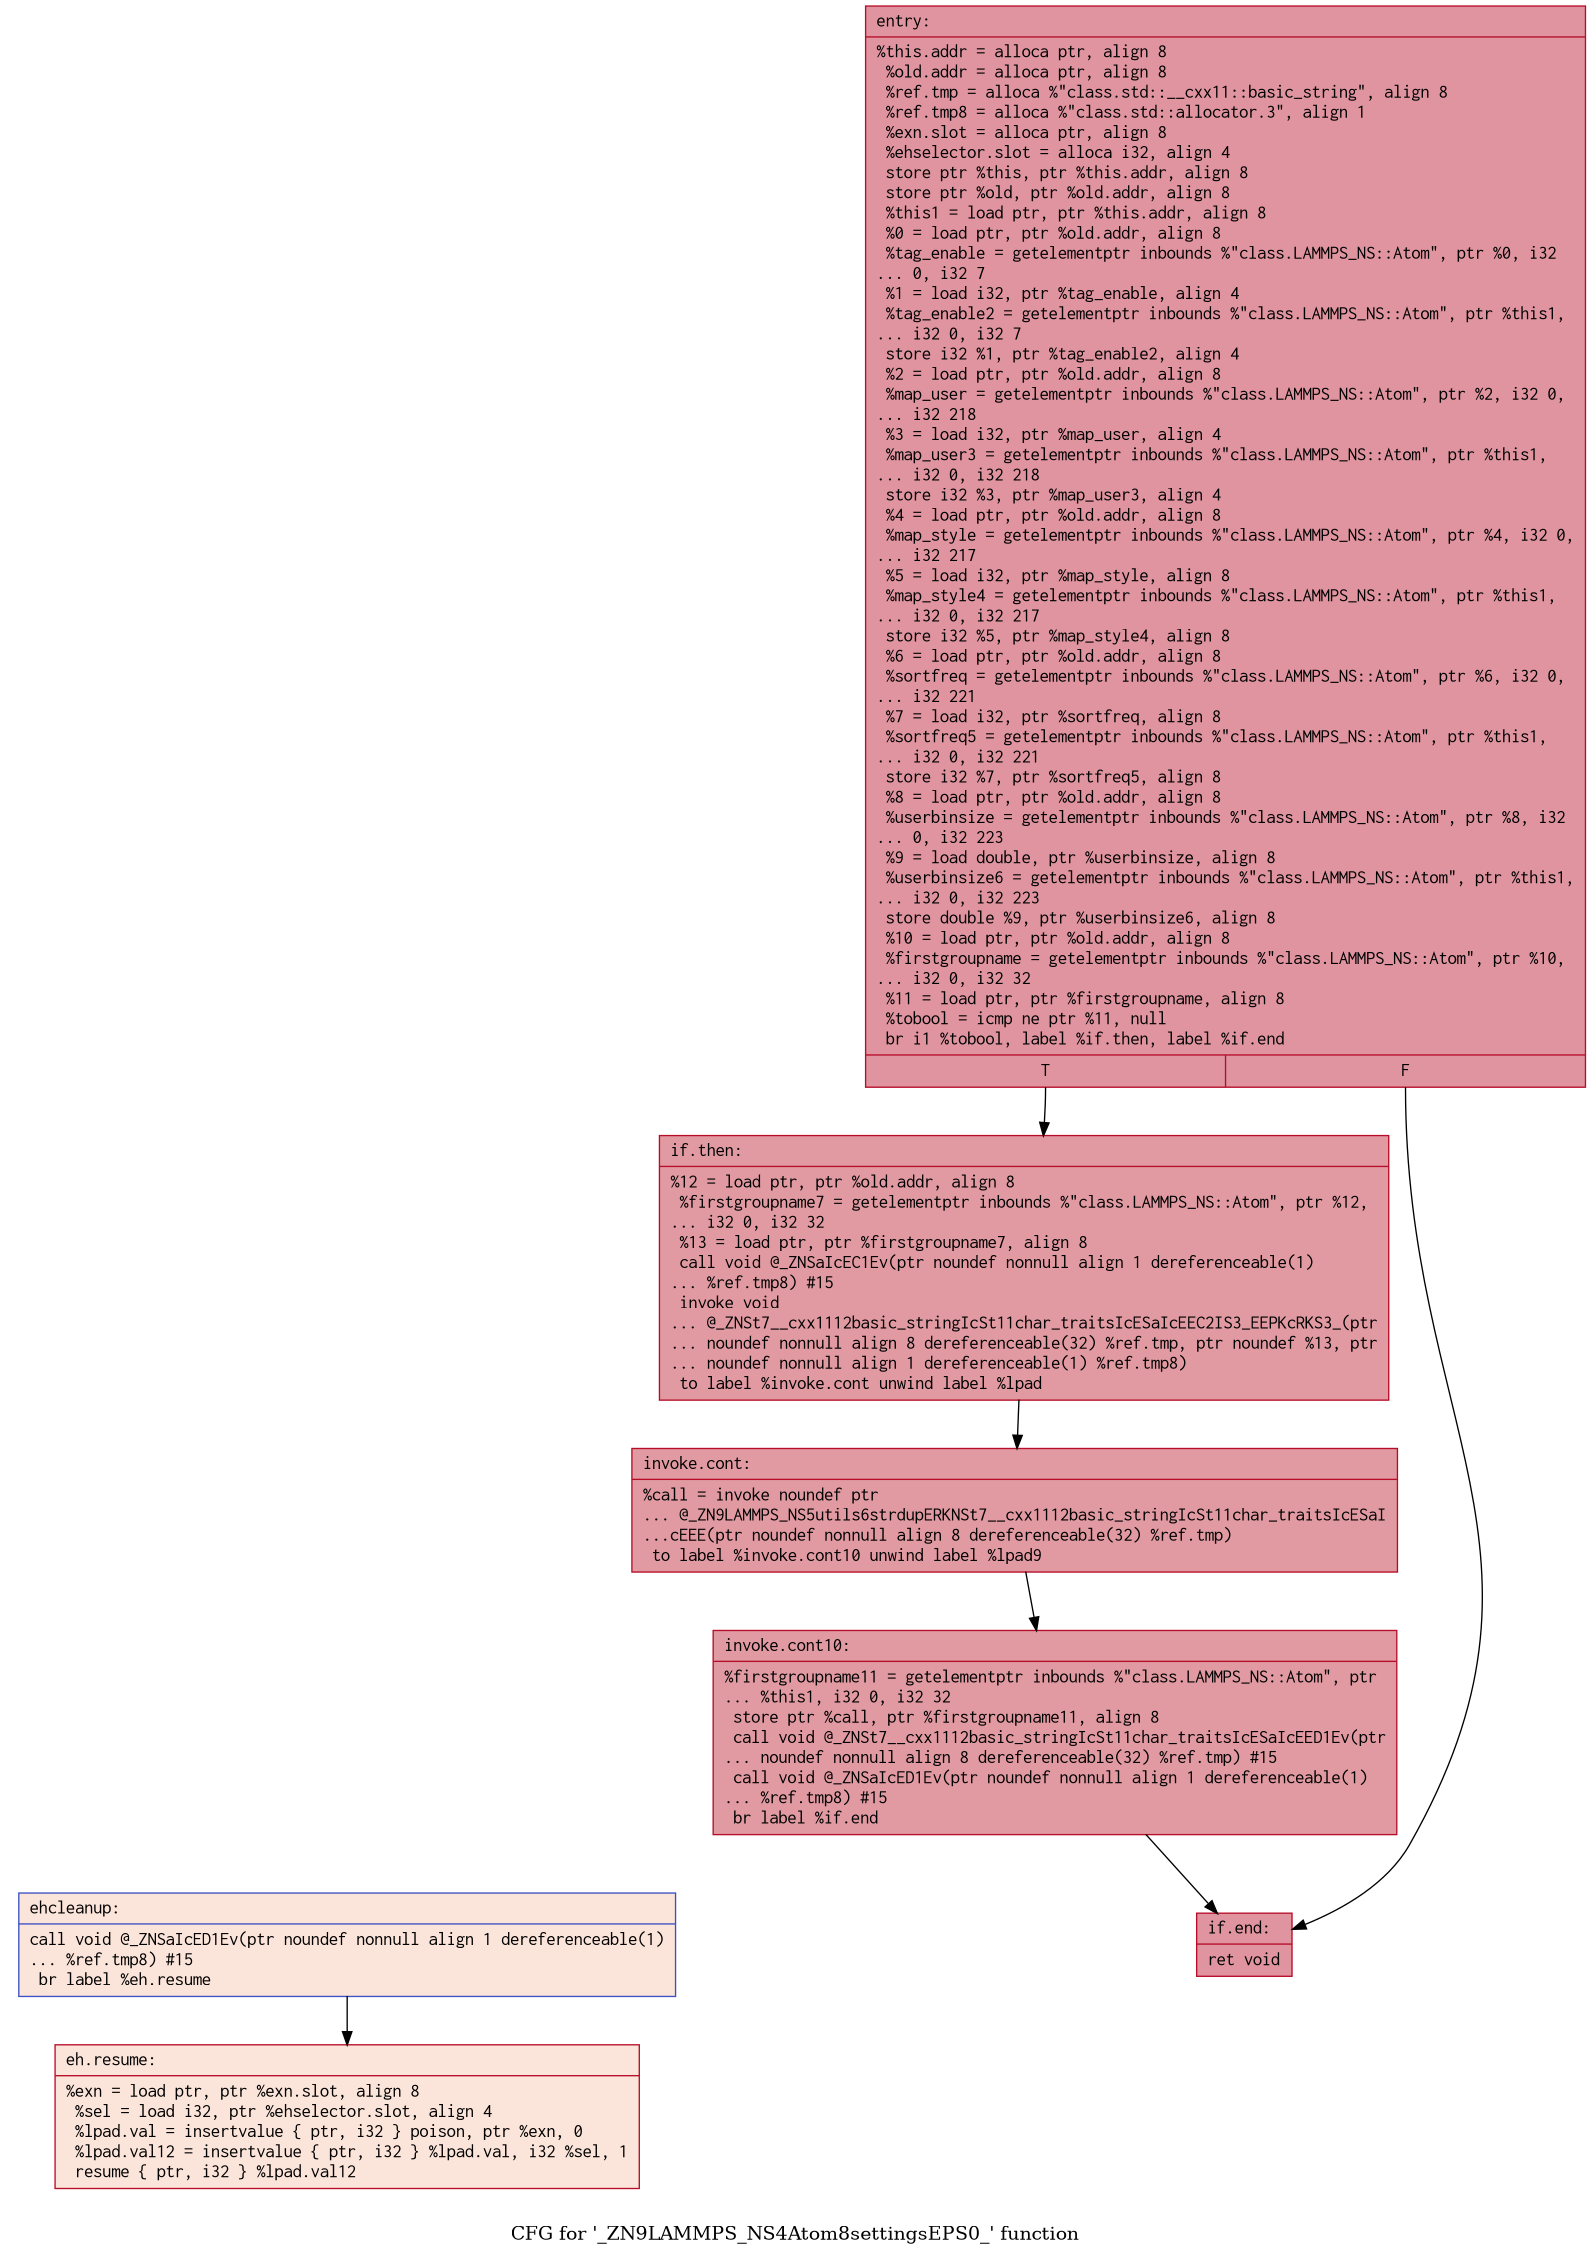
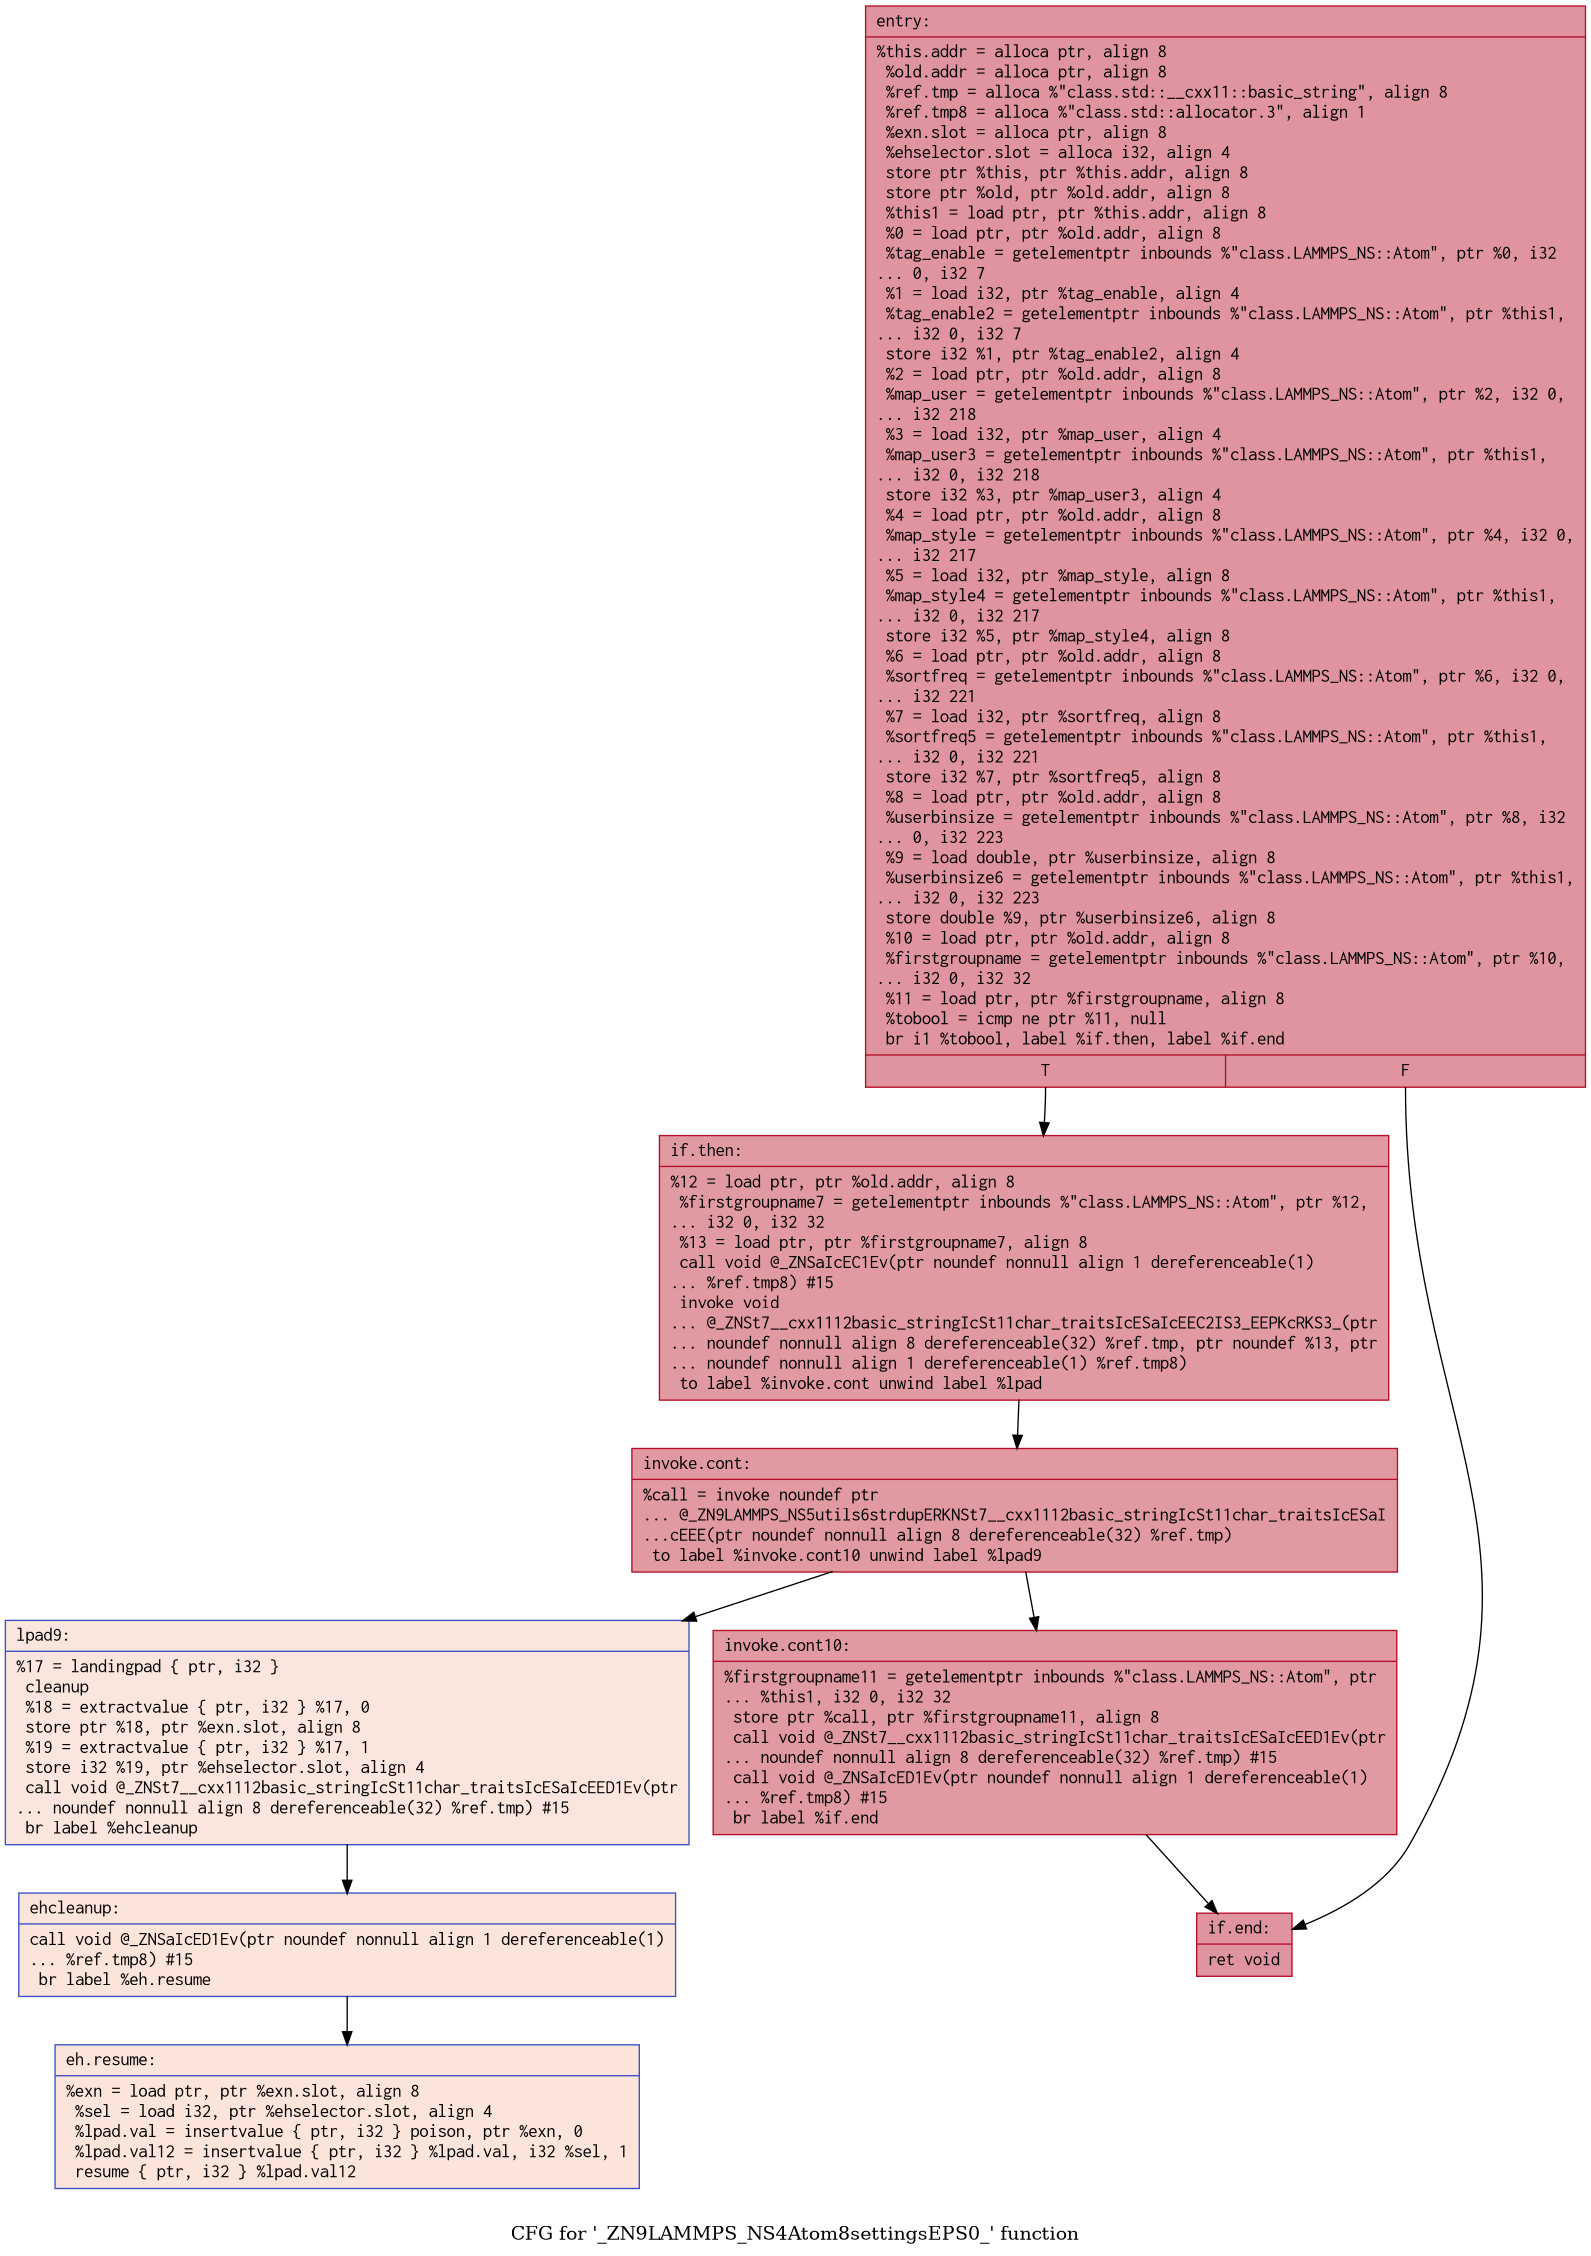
none -> (347, 1733)
(347, 2117) -> (347, 2117)
